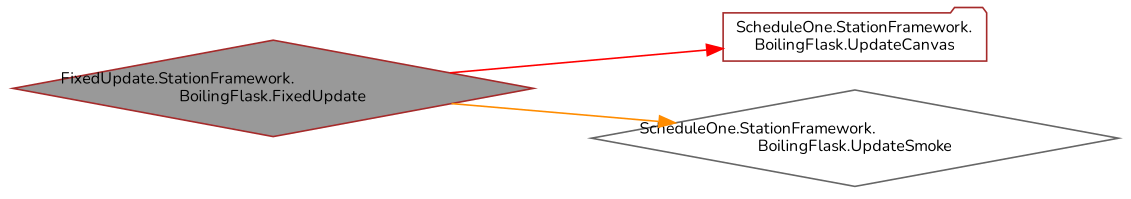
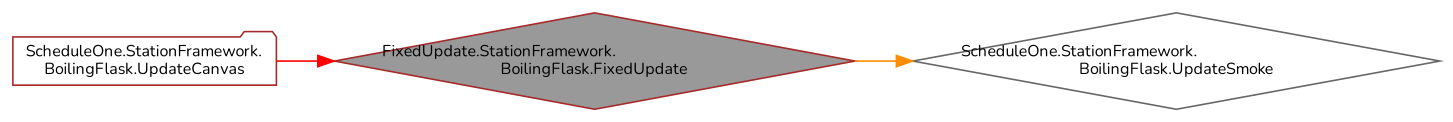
(578, 61) -> (297, 61)
